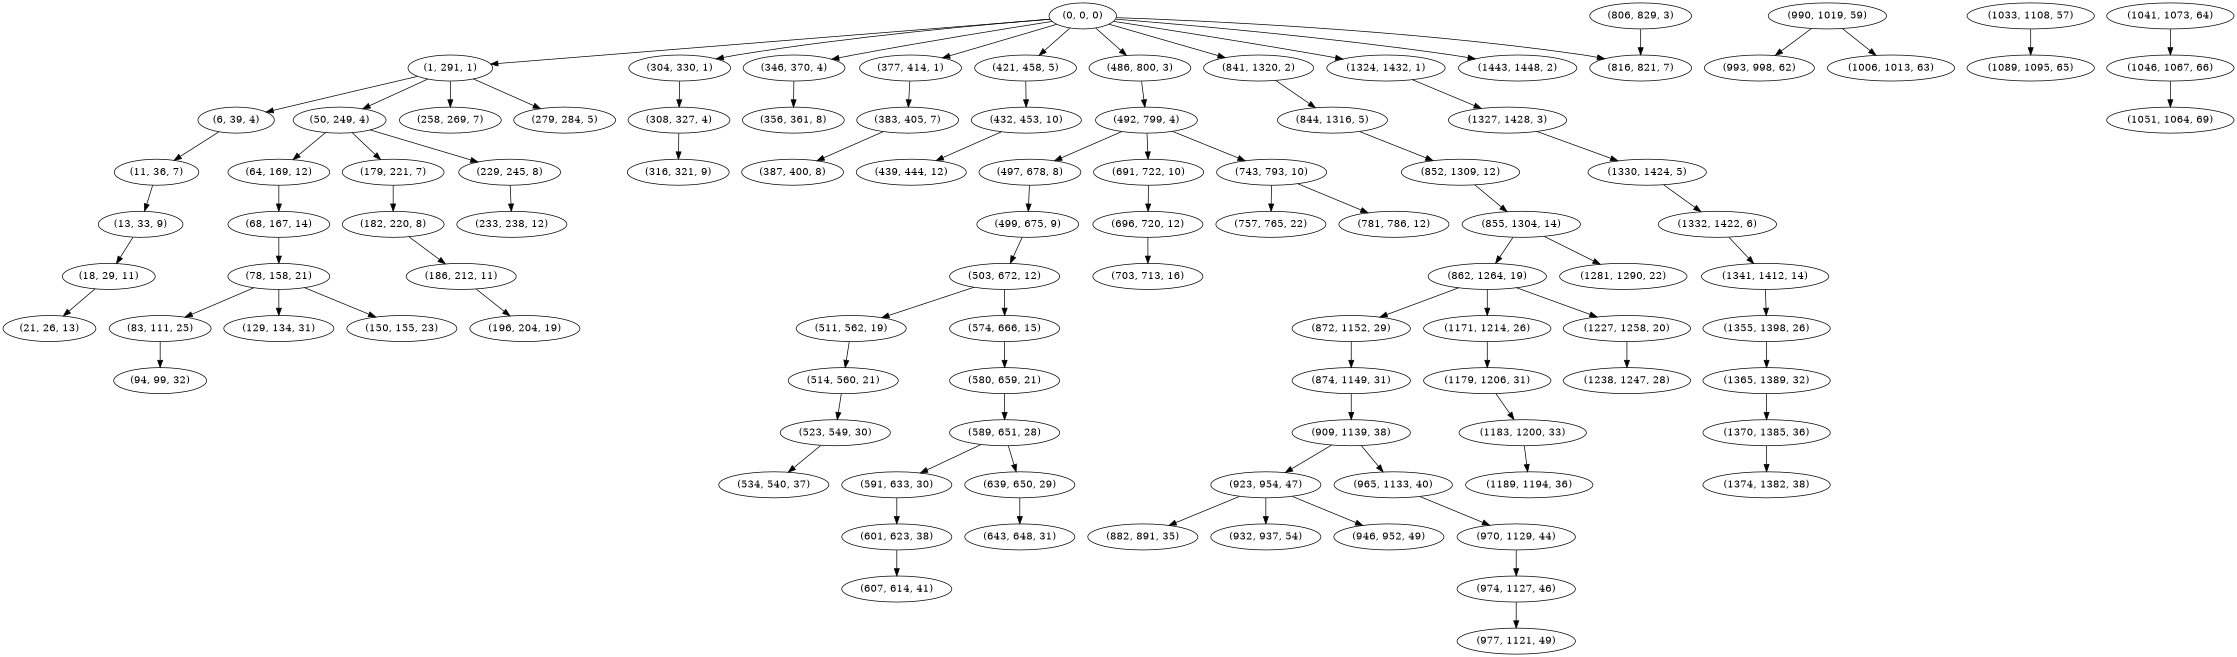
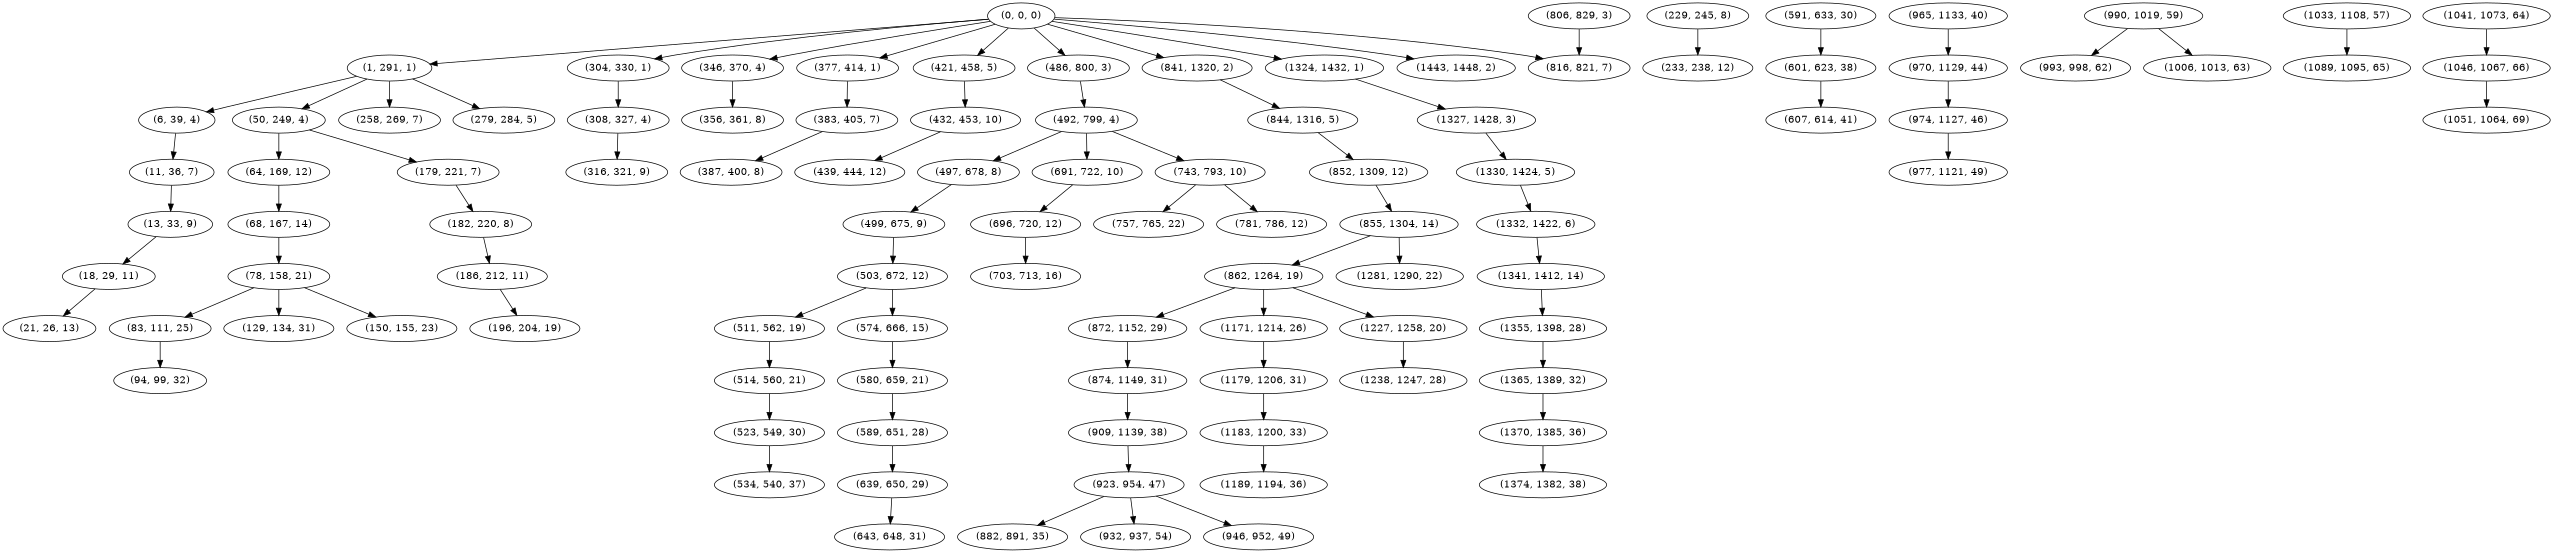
(420, 145) -> none
(1767, 329) -> (1543, 329)
(1370, 456) -> none
(954, 457) -> none
